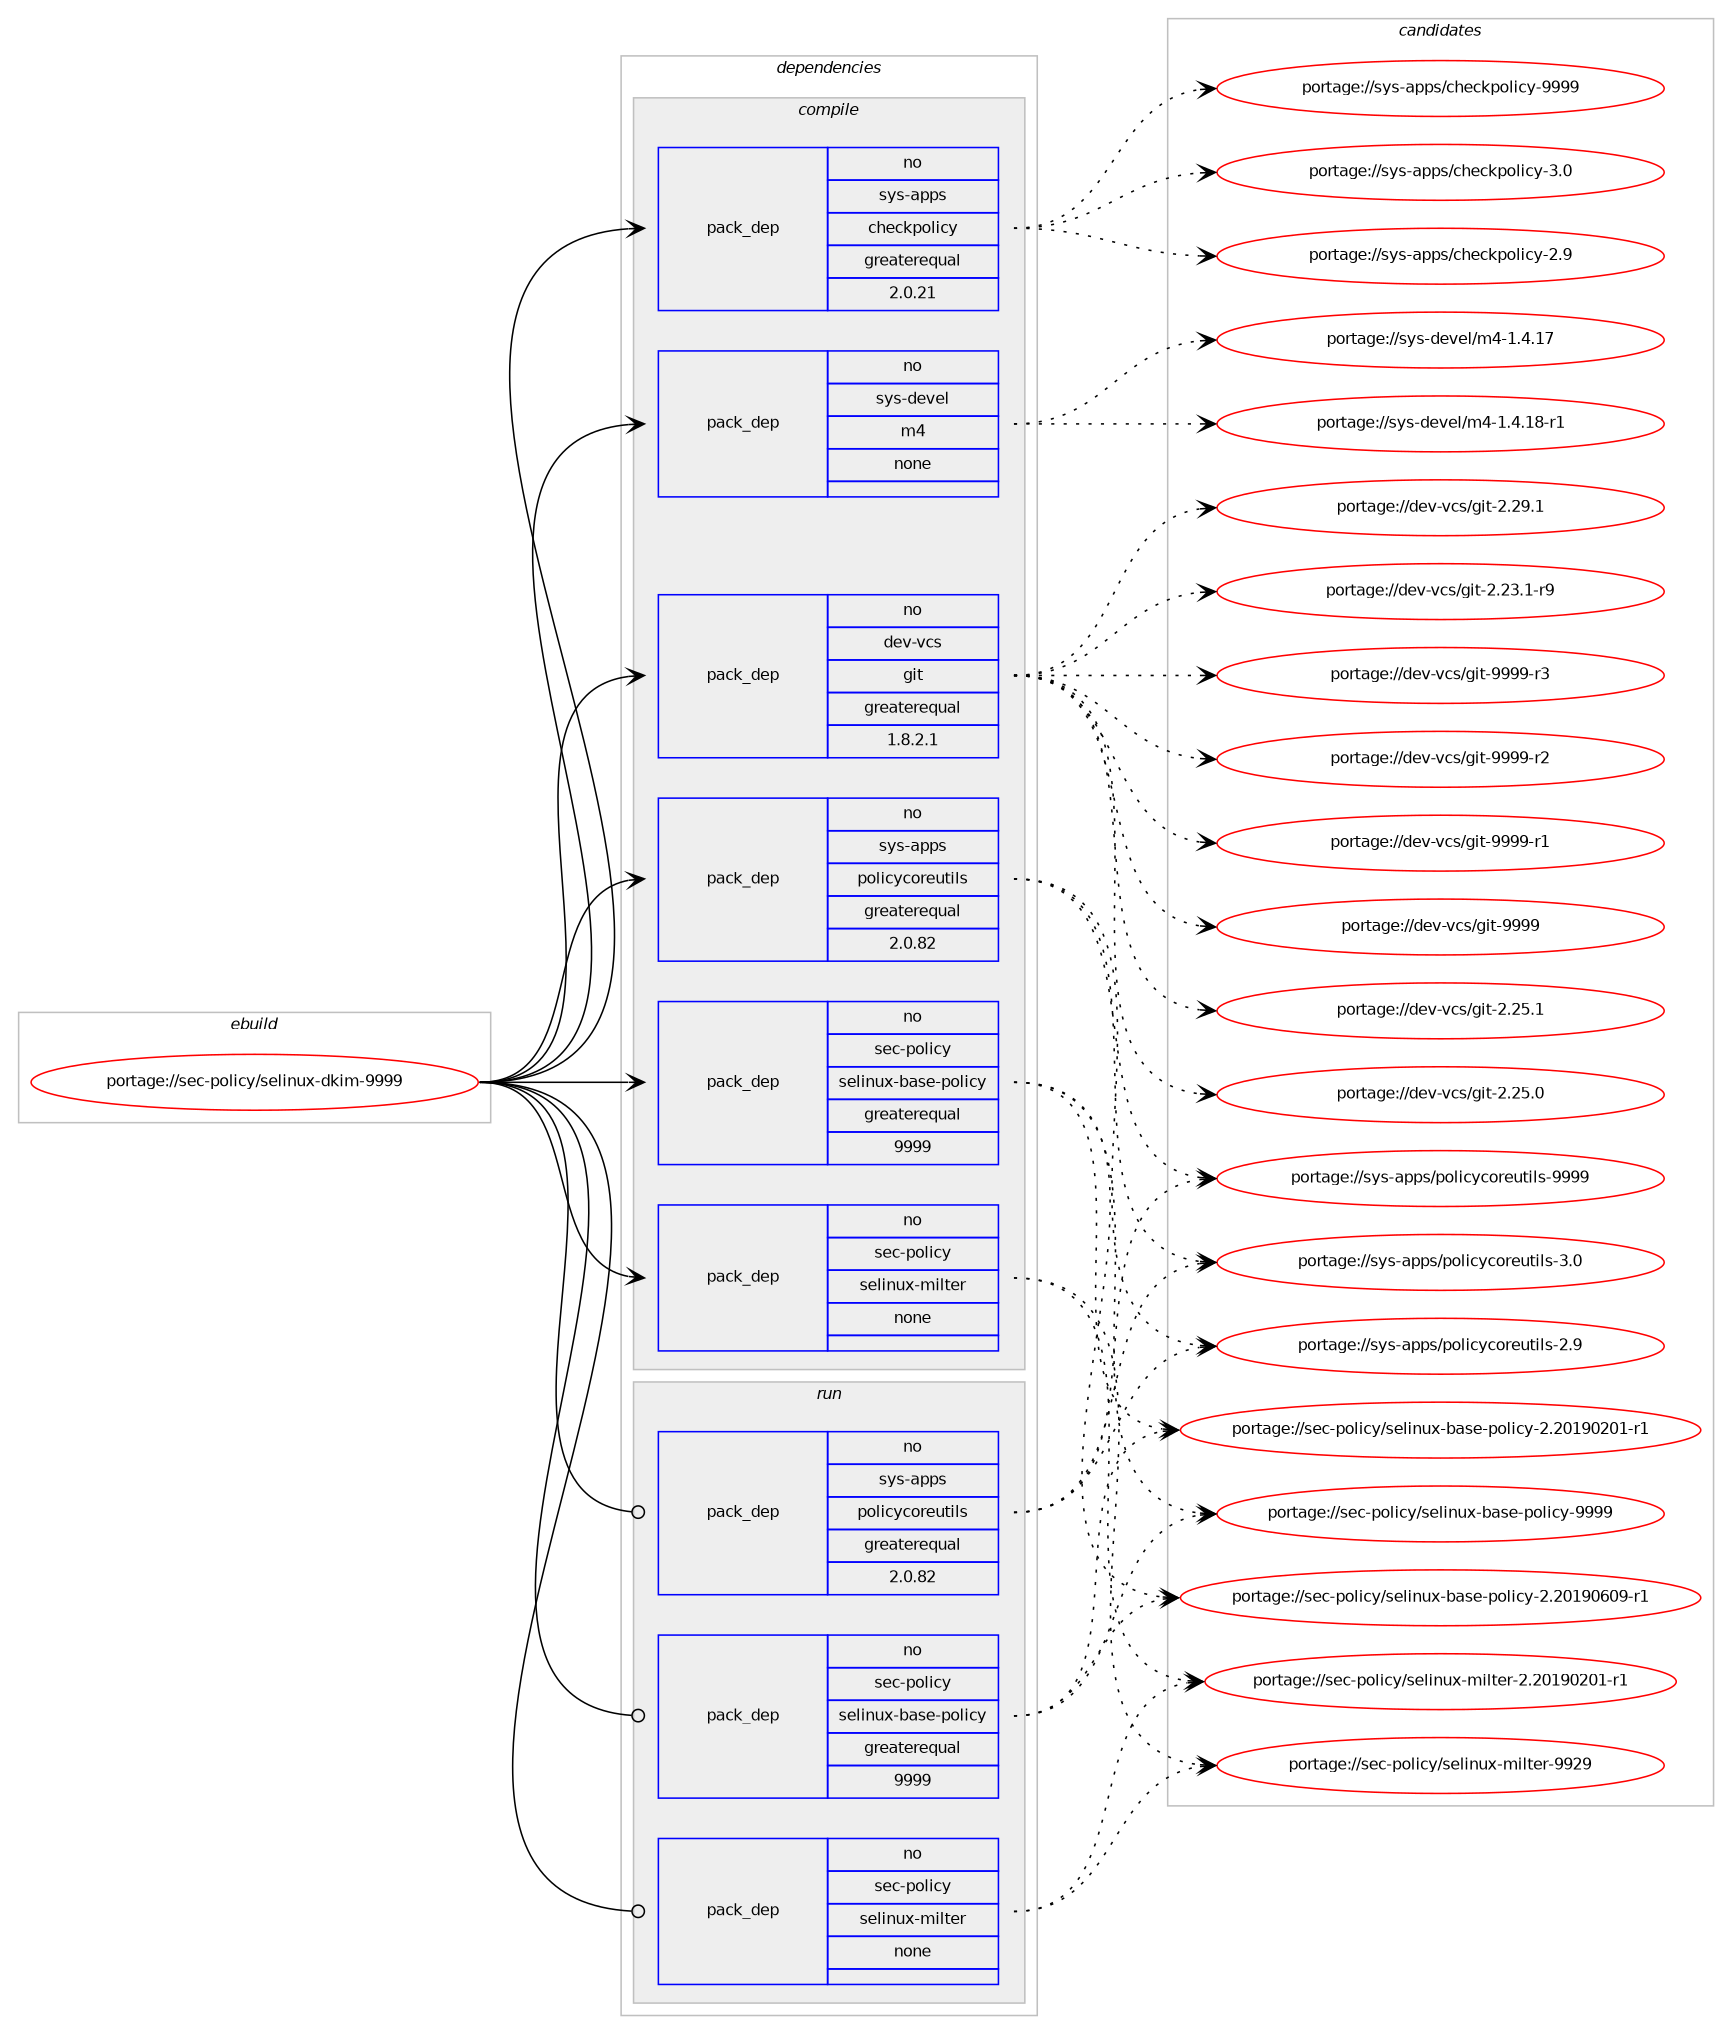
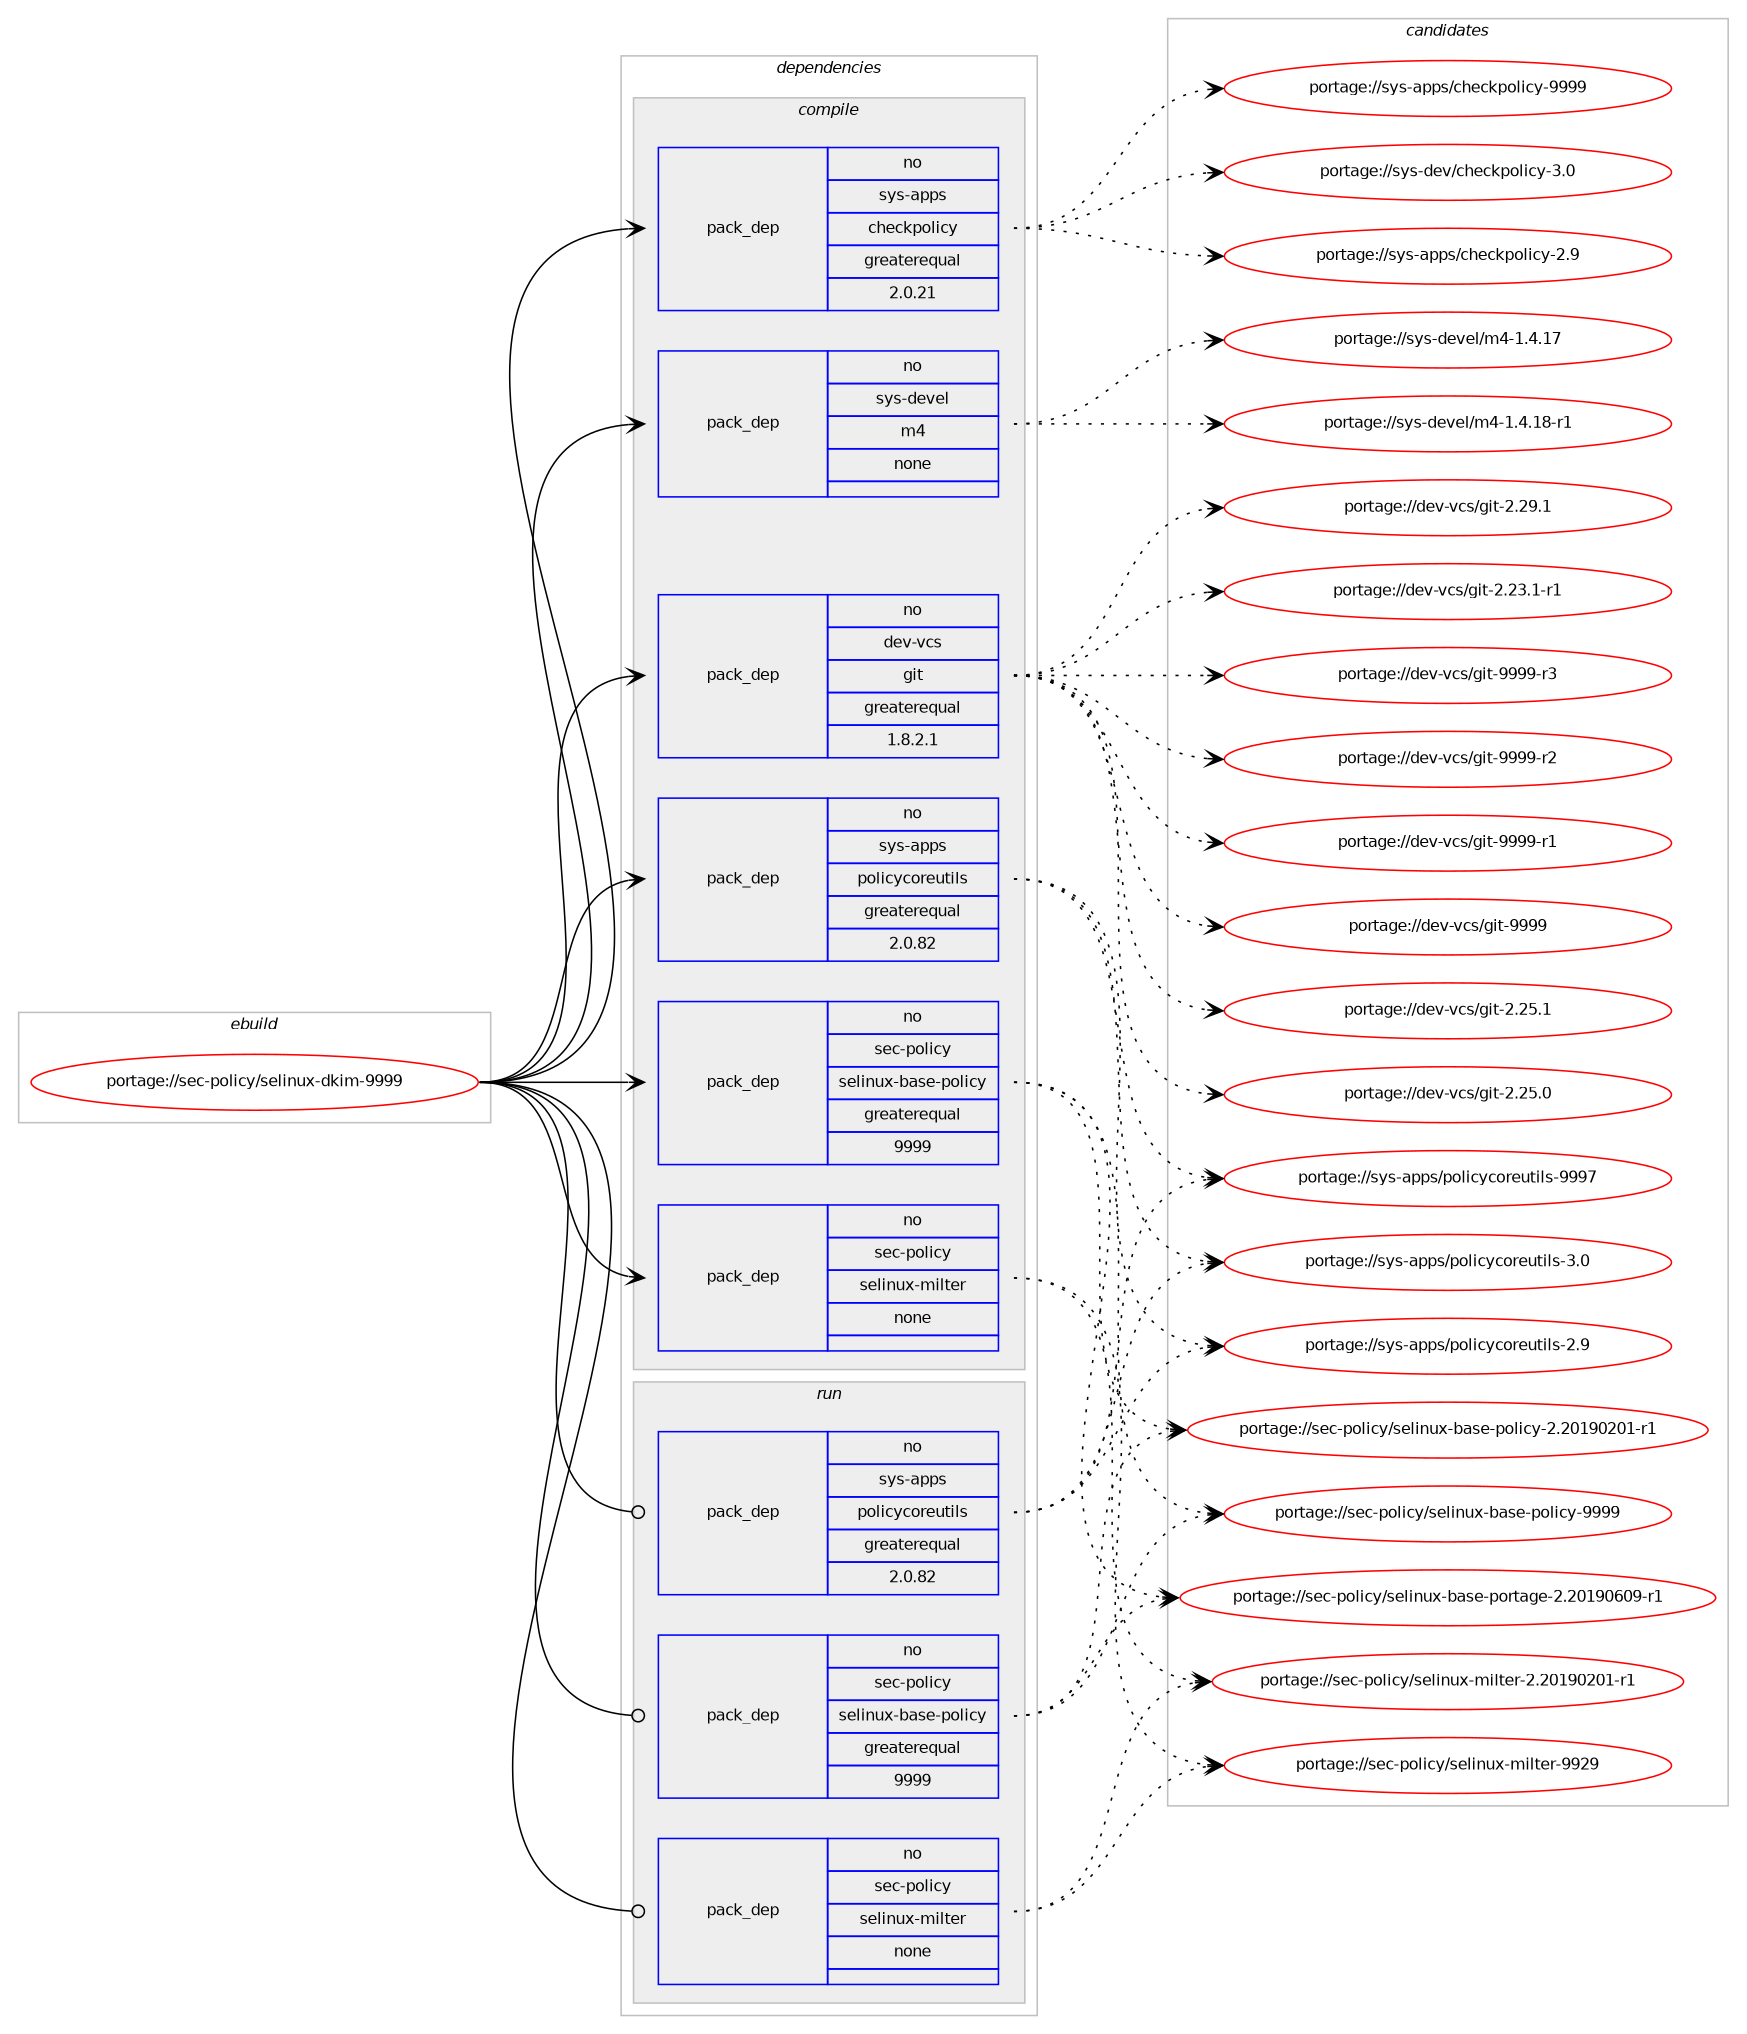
(1441, 172) -> (1448, 172)
(1441, 592) -> (1448, 592)
(1441, 1179) -> (1448, 1179)
(1441, 1598) -> (1448, 1598)
